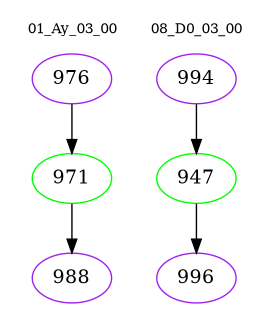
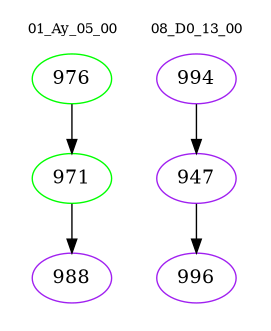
(73, 30) -> (73, 30)
(197, 30) -> (197, 30)
(72, 79) -> (72, 79)
(196, 178) -> (196, 178)
